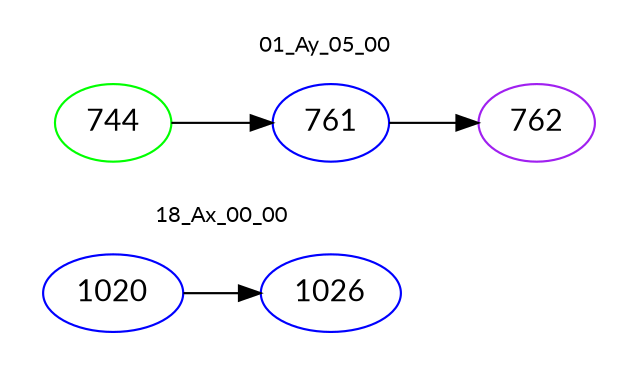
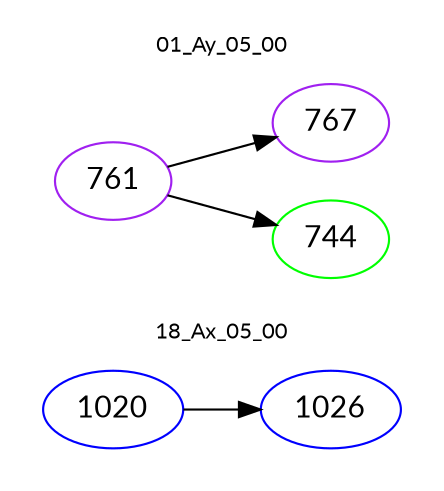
(211, 123) -> (211, 207)
(331, 123) -> (113, 181)
(537, 123) -> (331, 123)
(222, 217) -> (222, 333)
